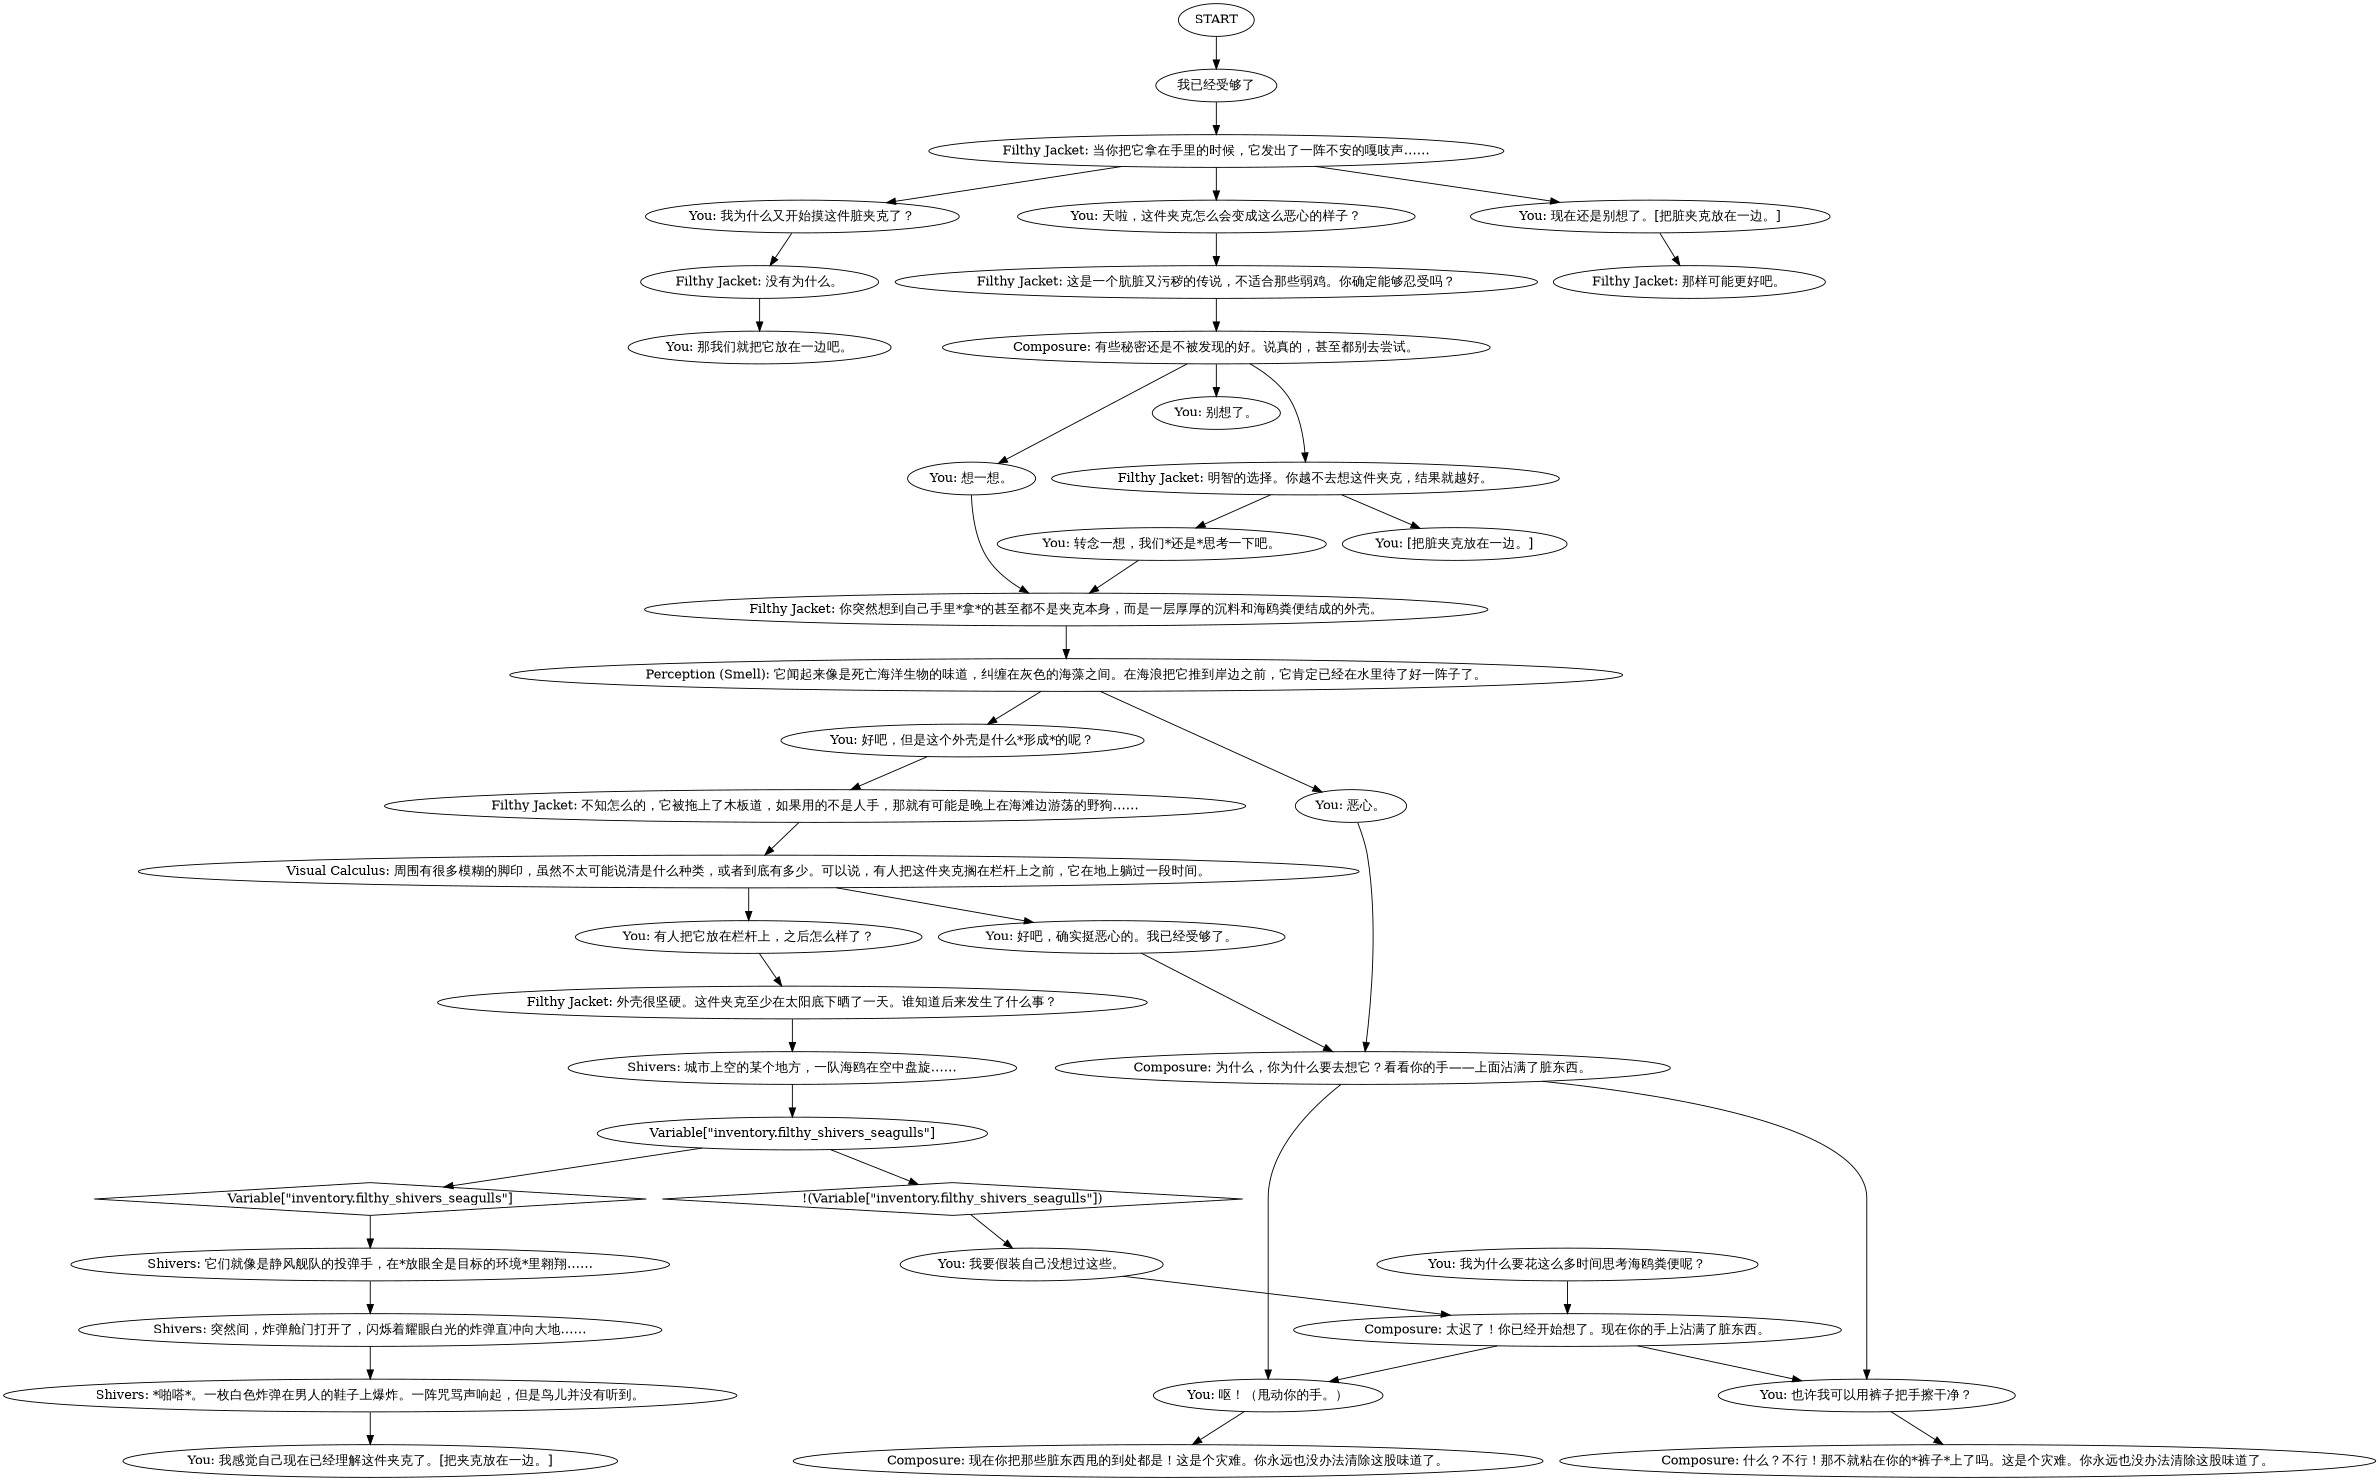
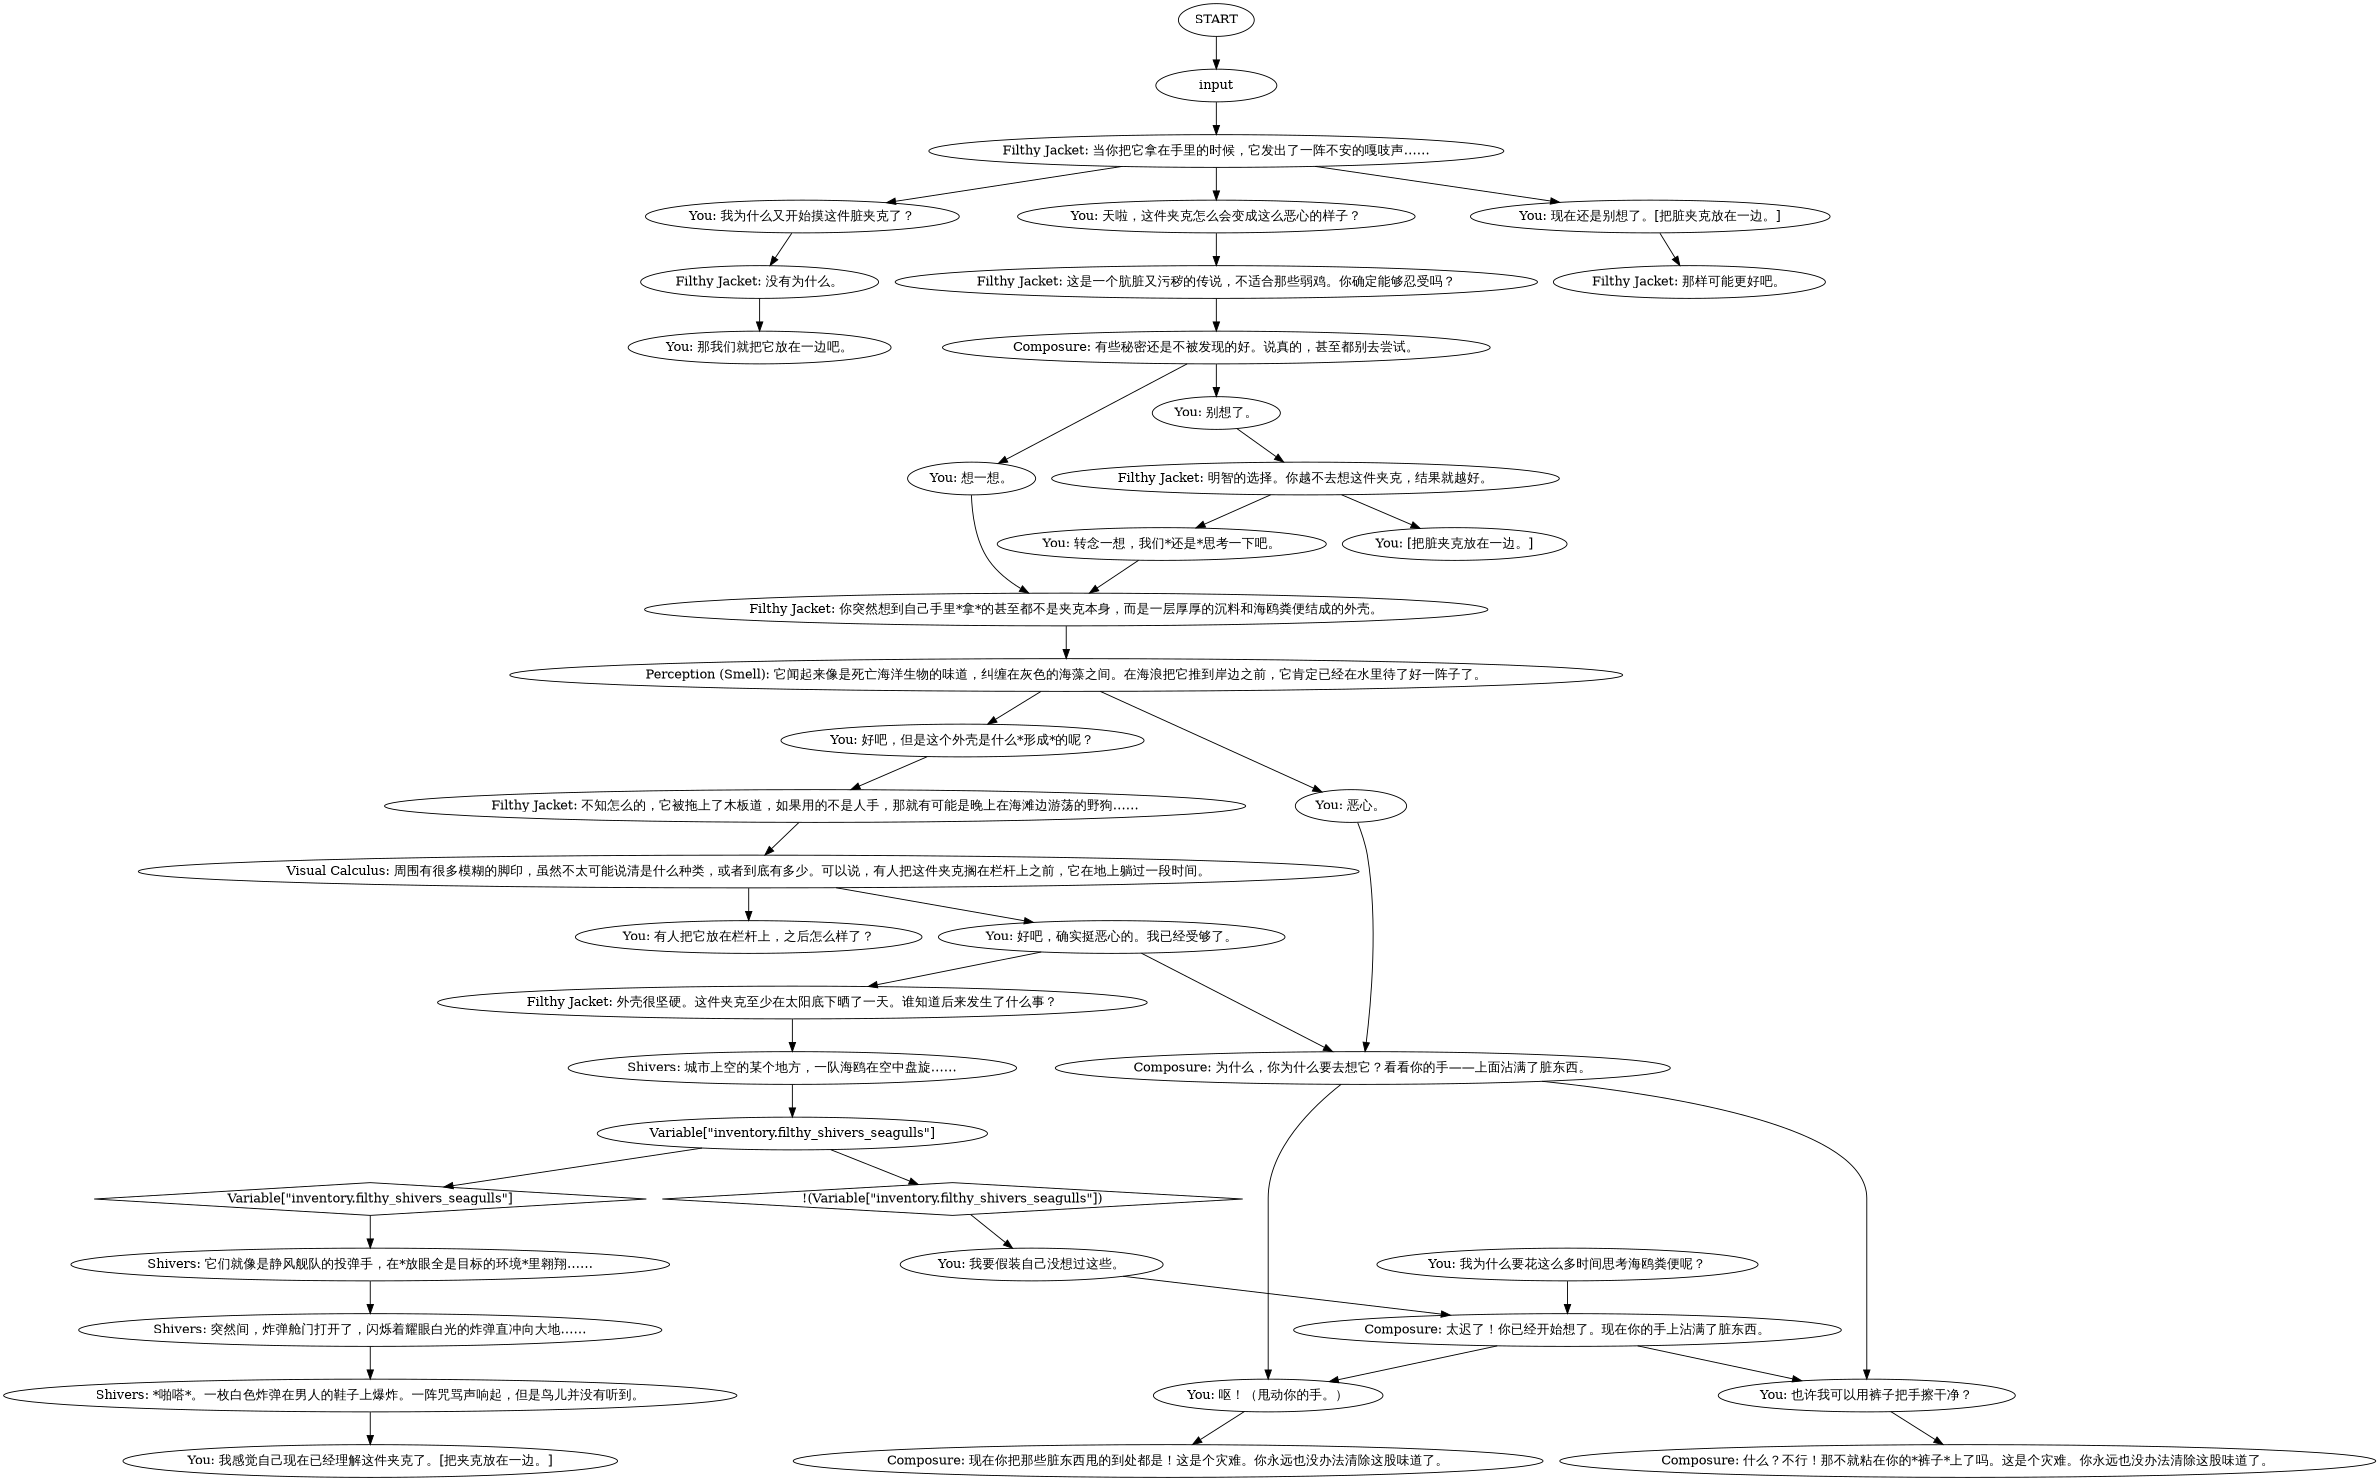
(1216, 86) -> (1216, 86)
(1290, 400) -> (1256, 443)
(768, 966) -> (959, 968)
